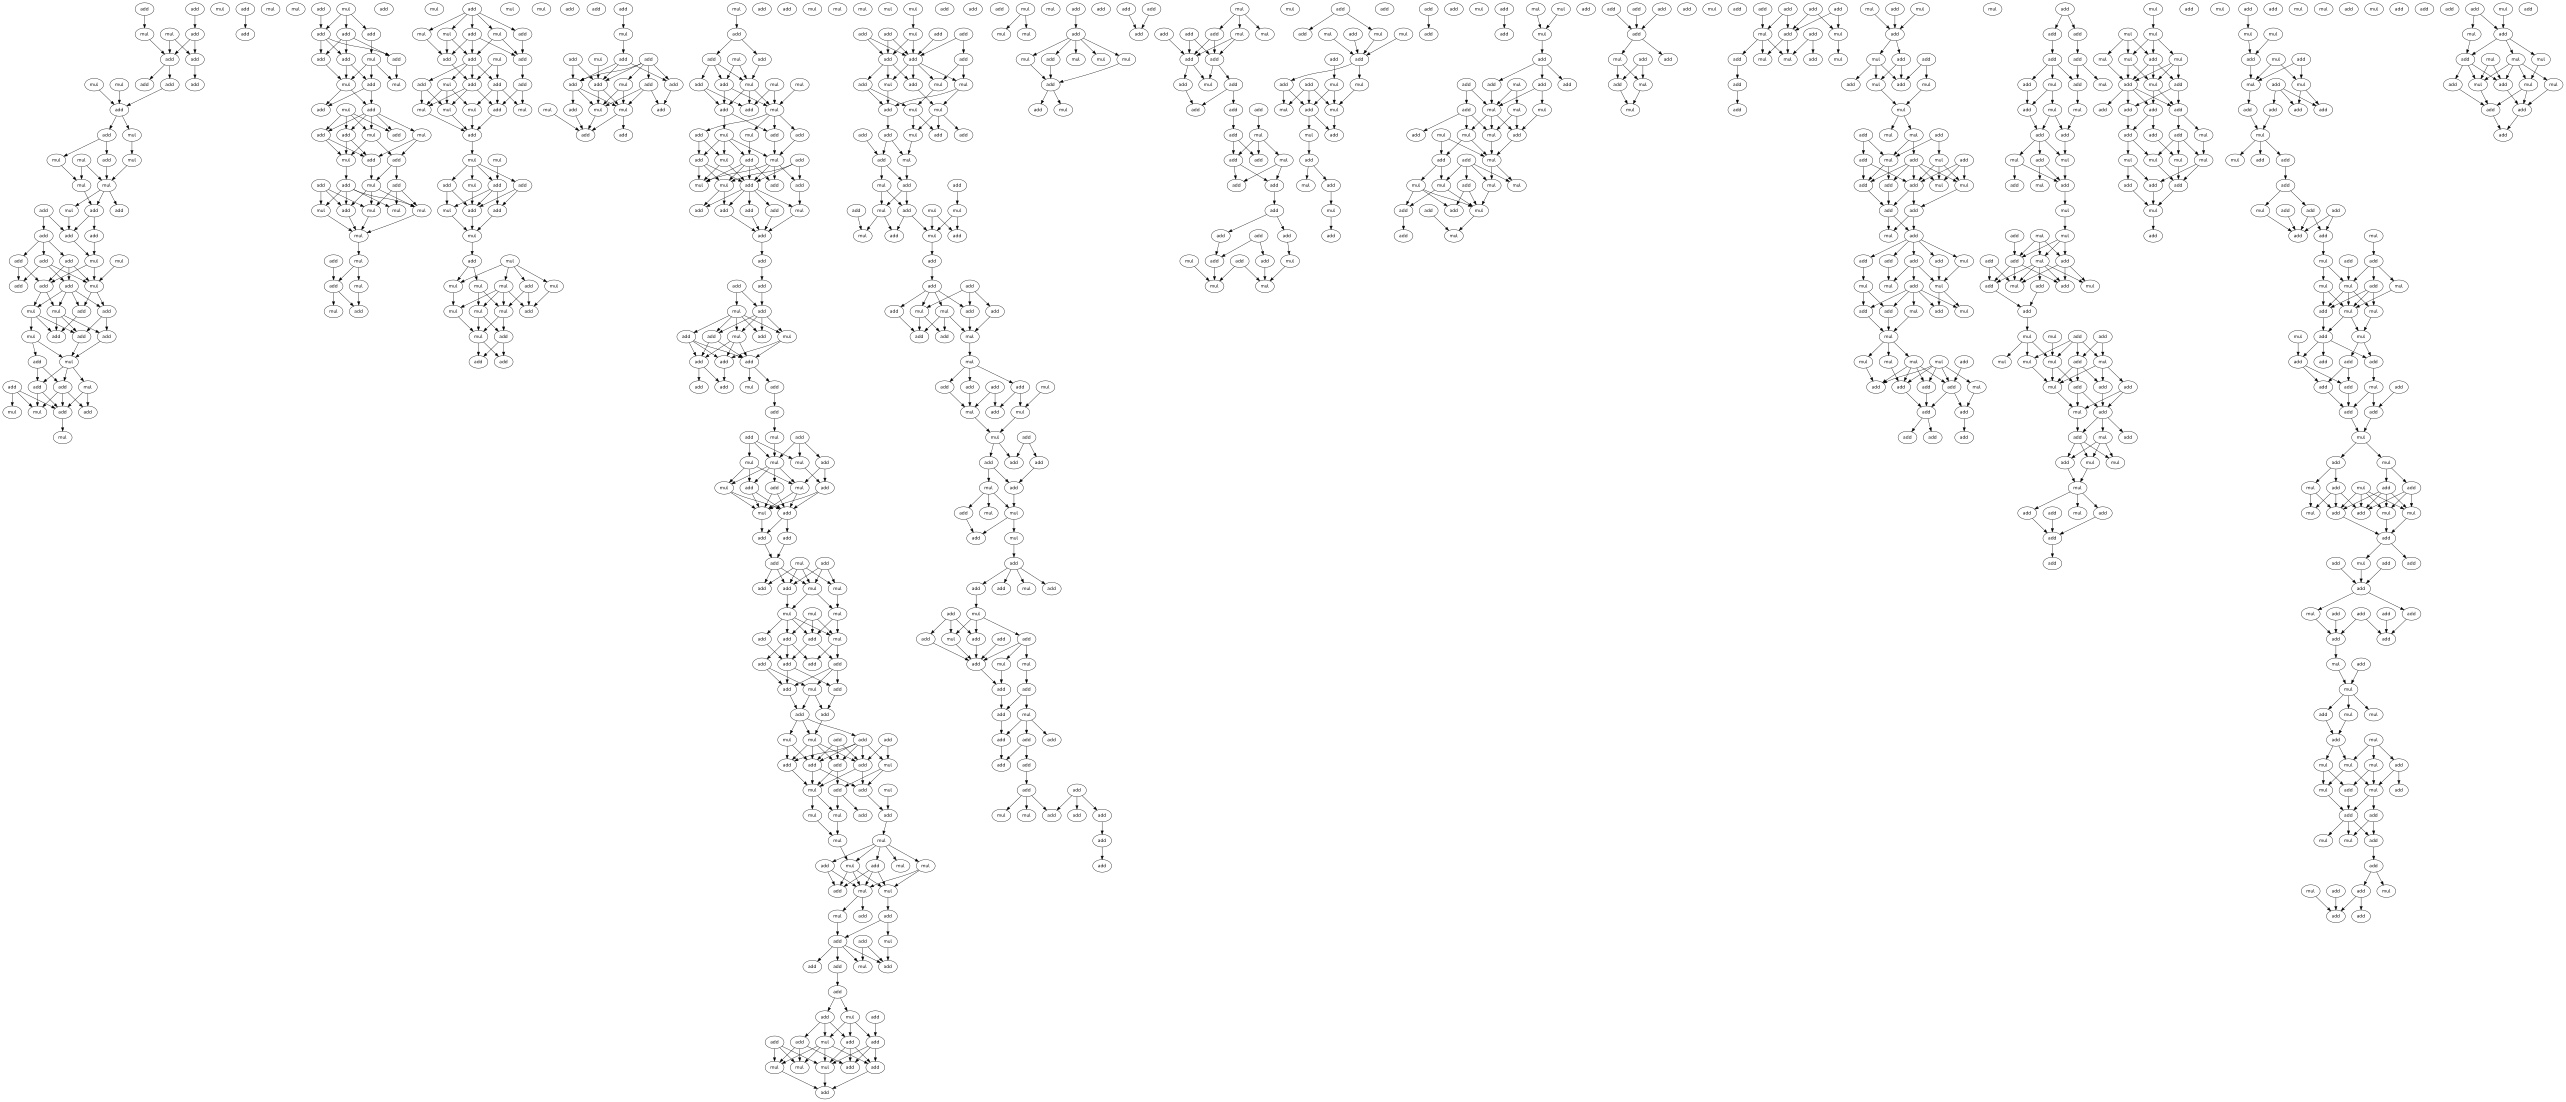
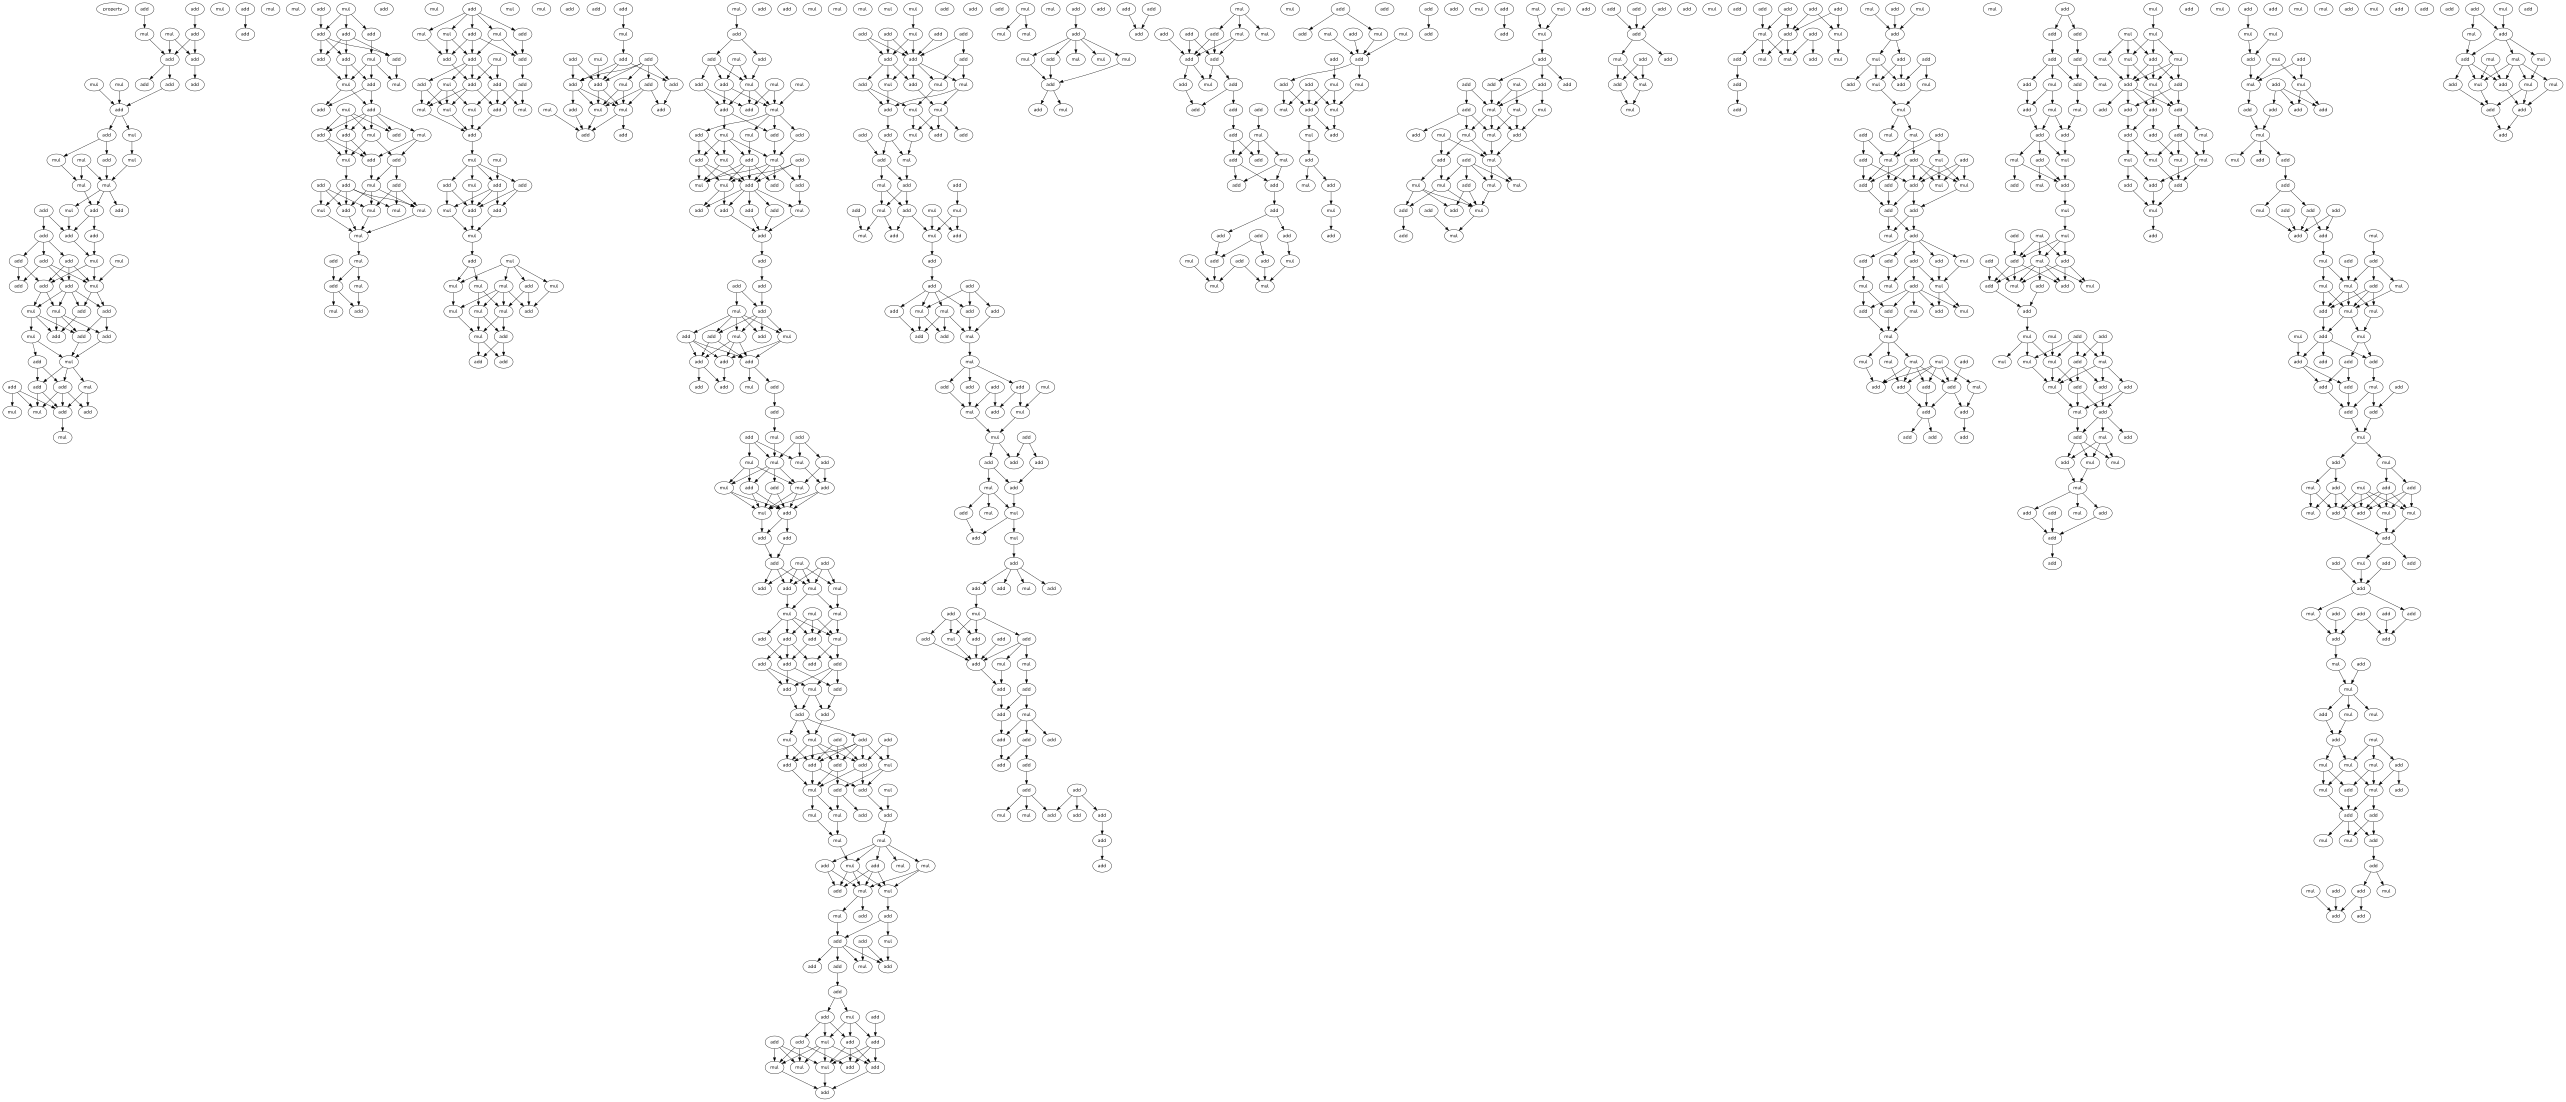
none -> (113, 9)
